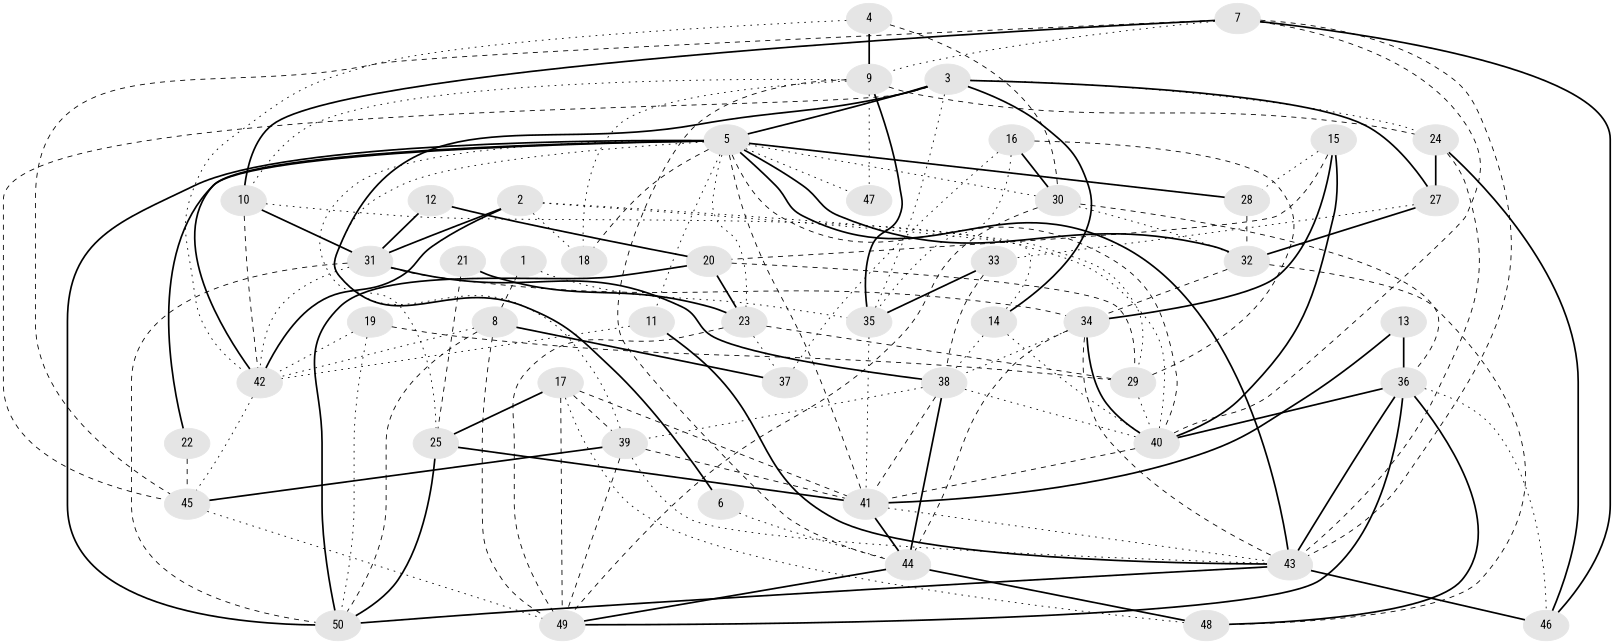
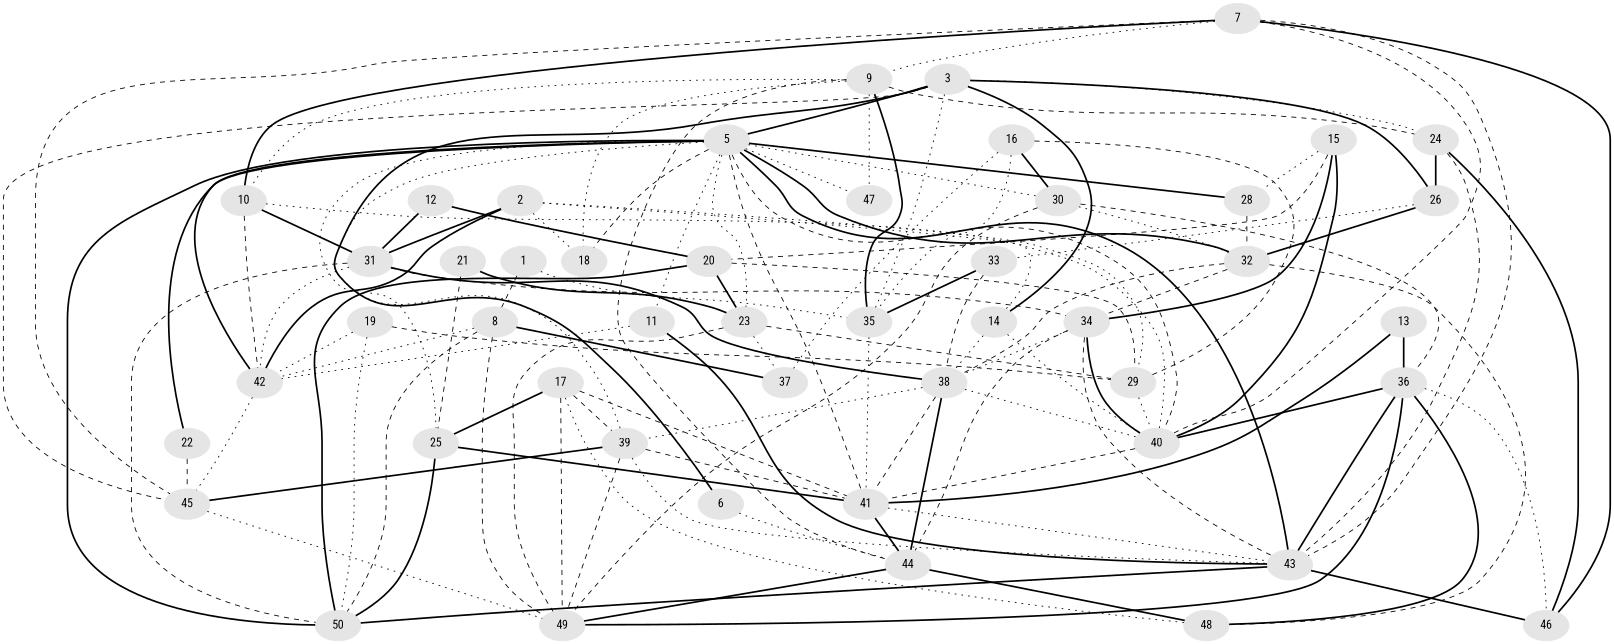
(869, 19) -> none
(1436, 201) -> (1436, 201)
none -> (1096, 290)
